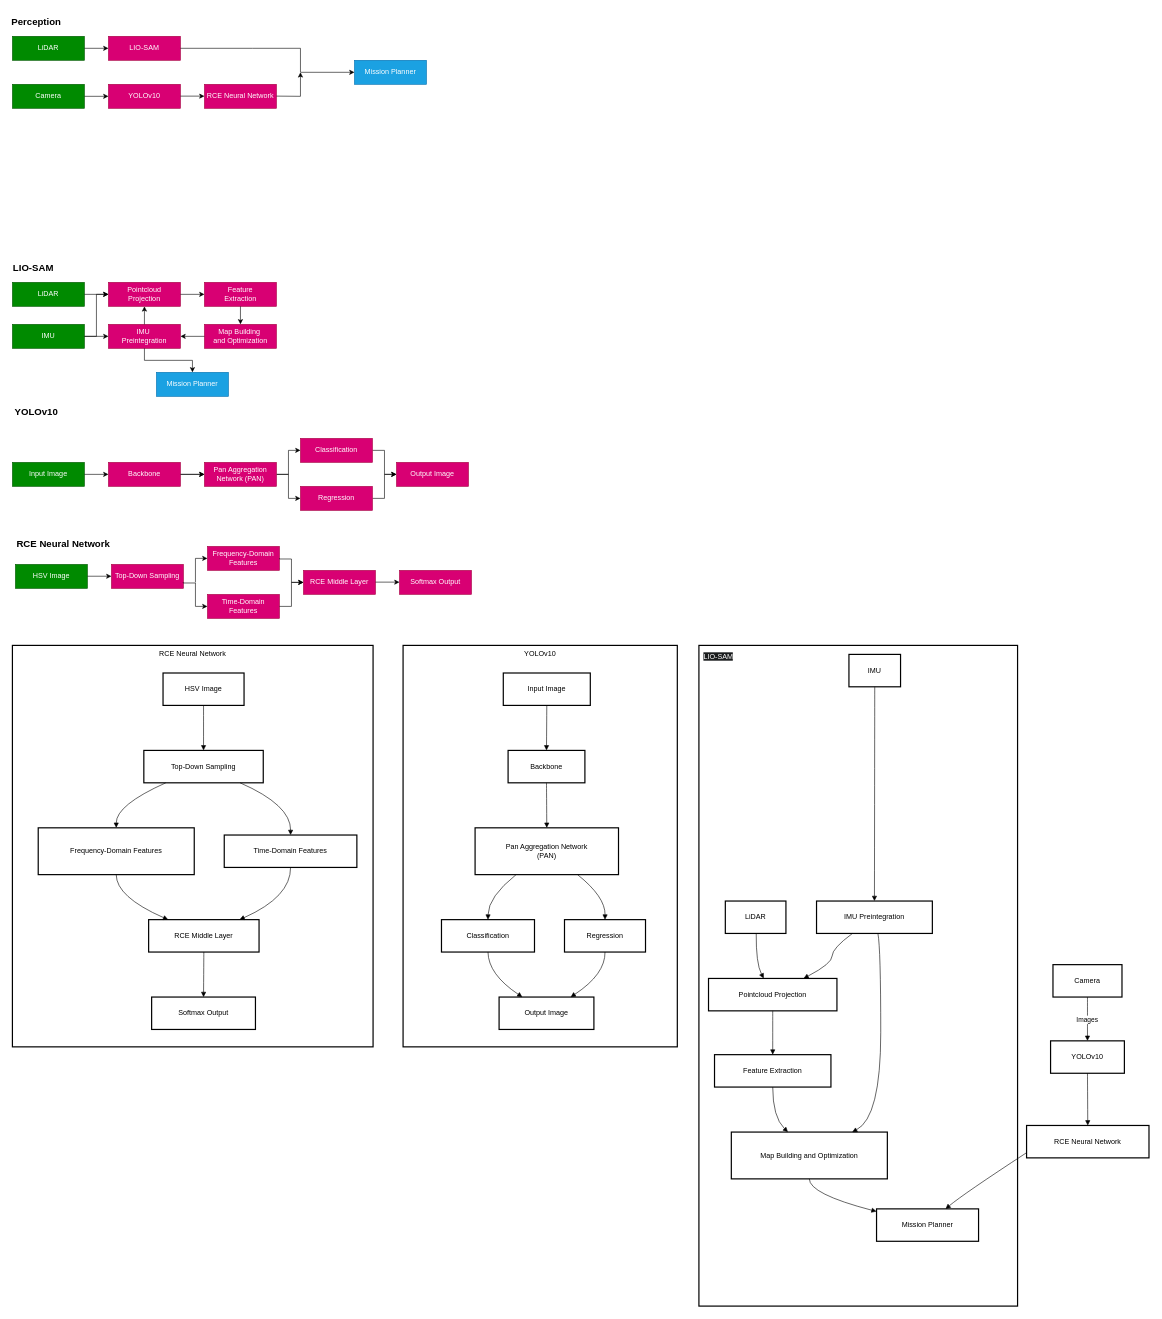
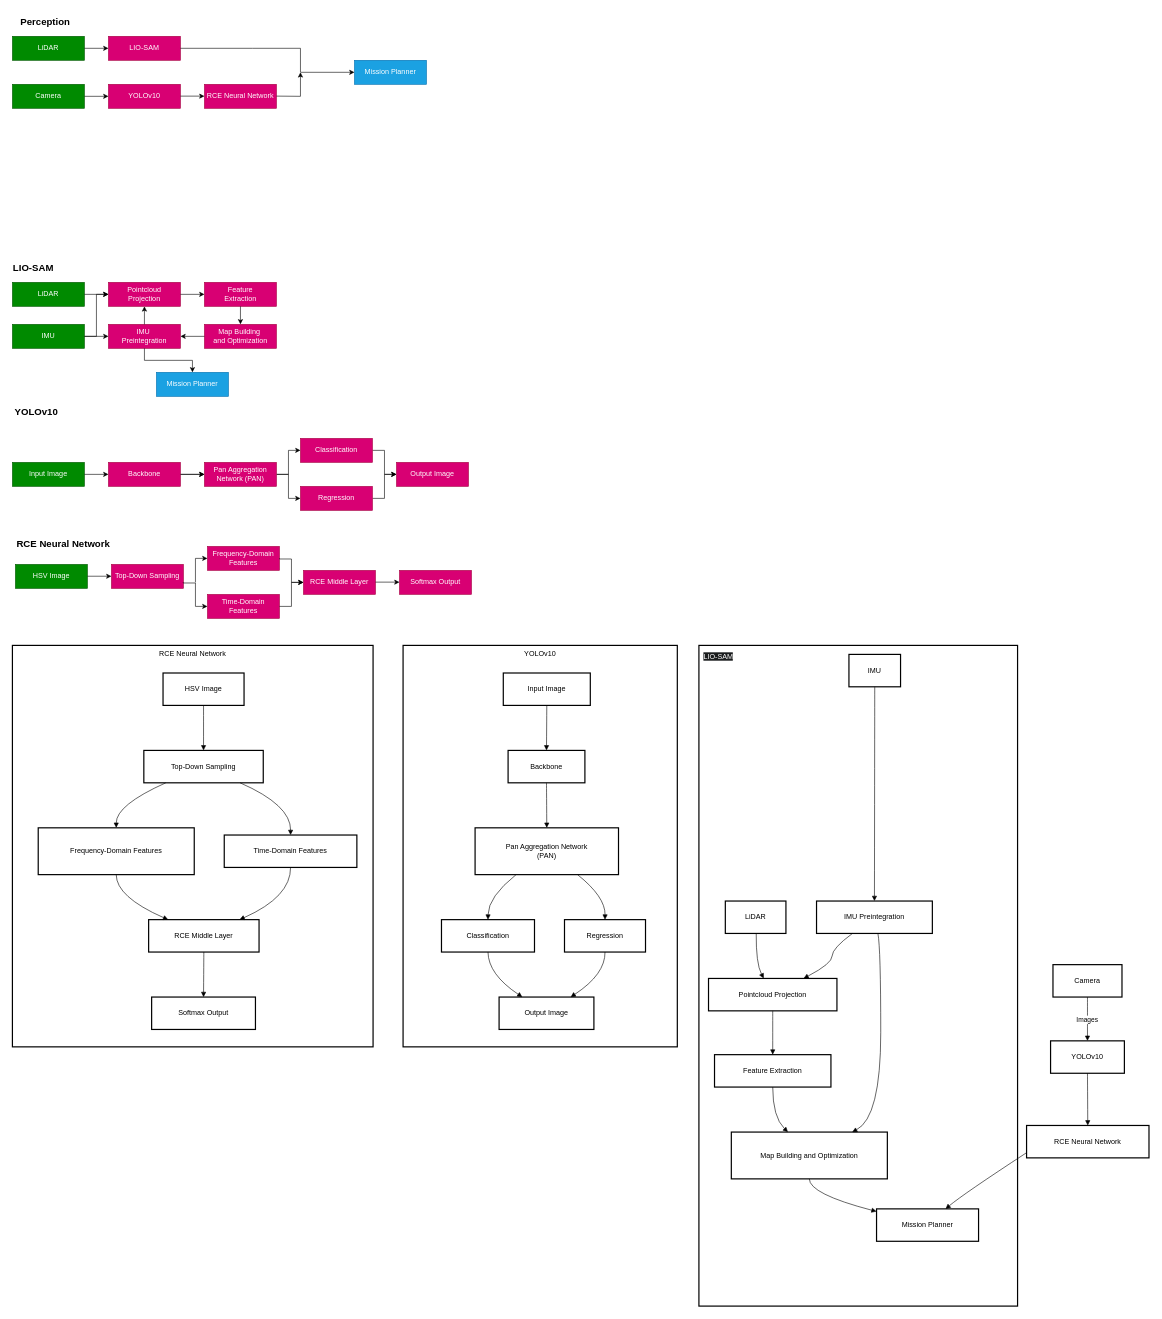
(36, 21) -> (45, 21)
